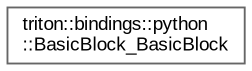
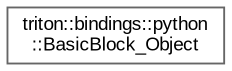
(126, 35) -> (116, 35)
